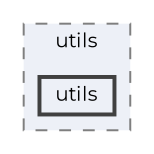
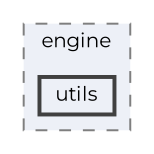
(77, 42) -> (77, 42)
